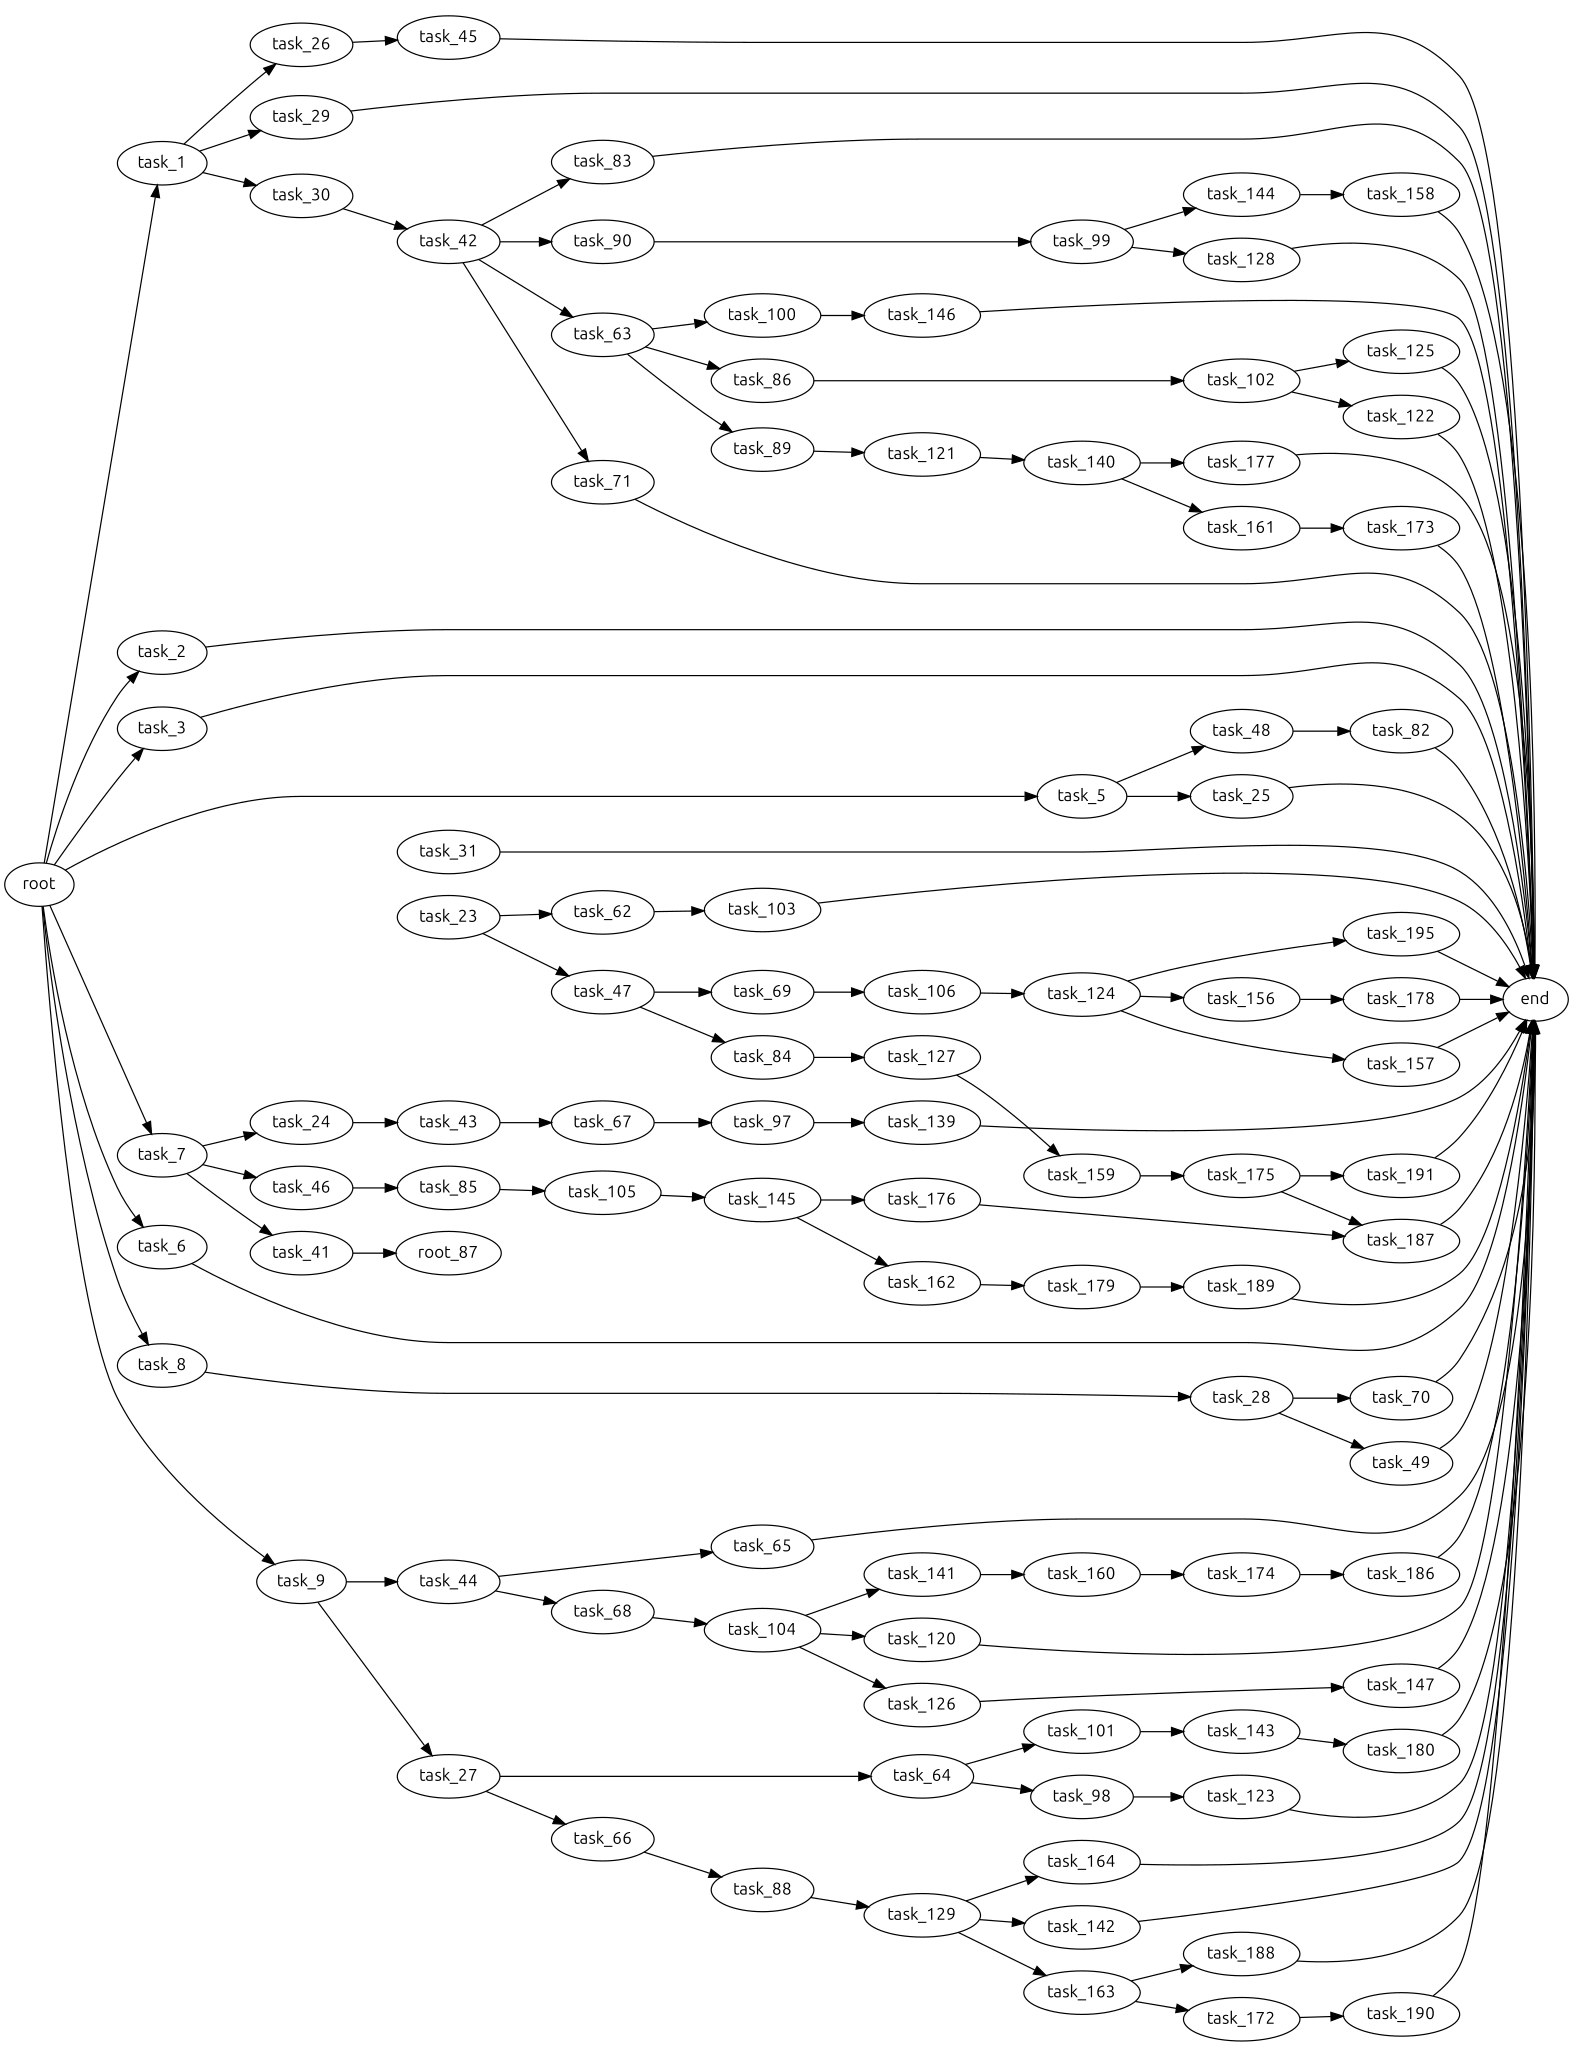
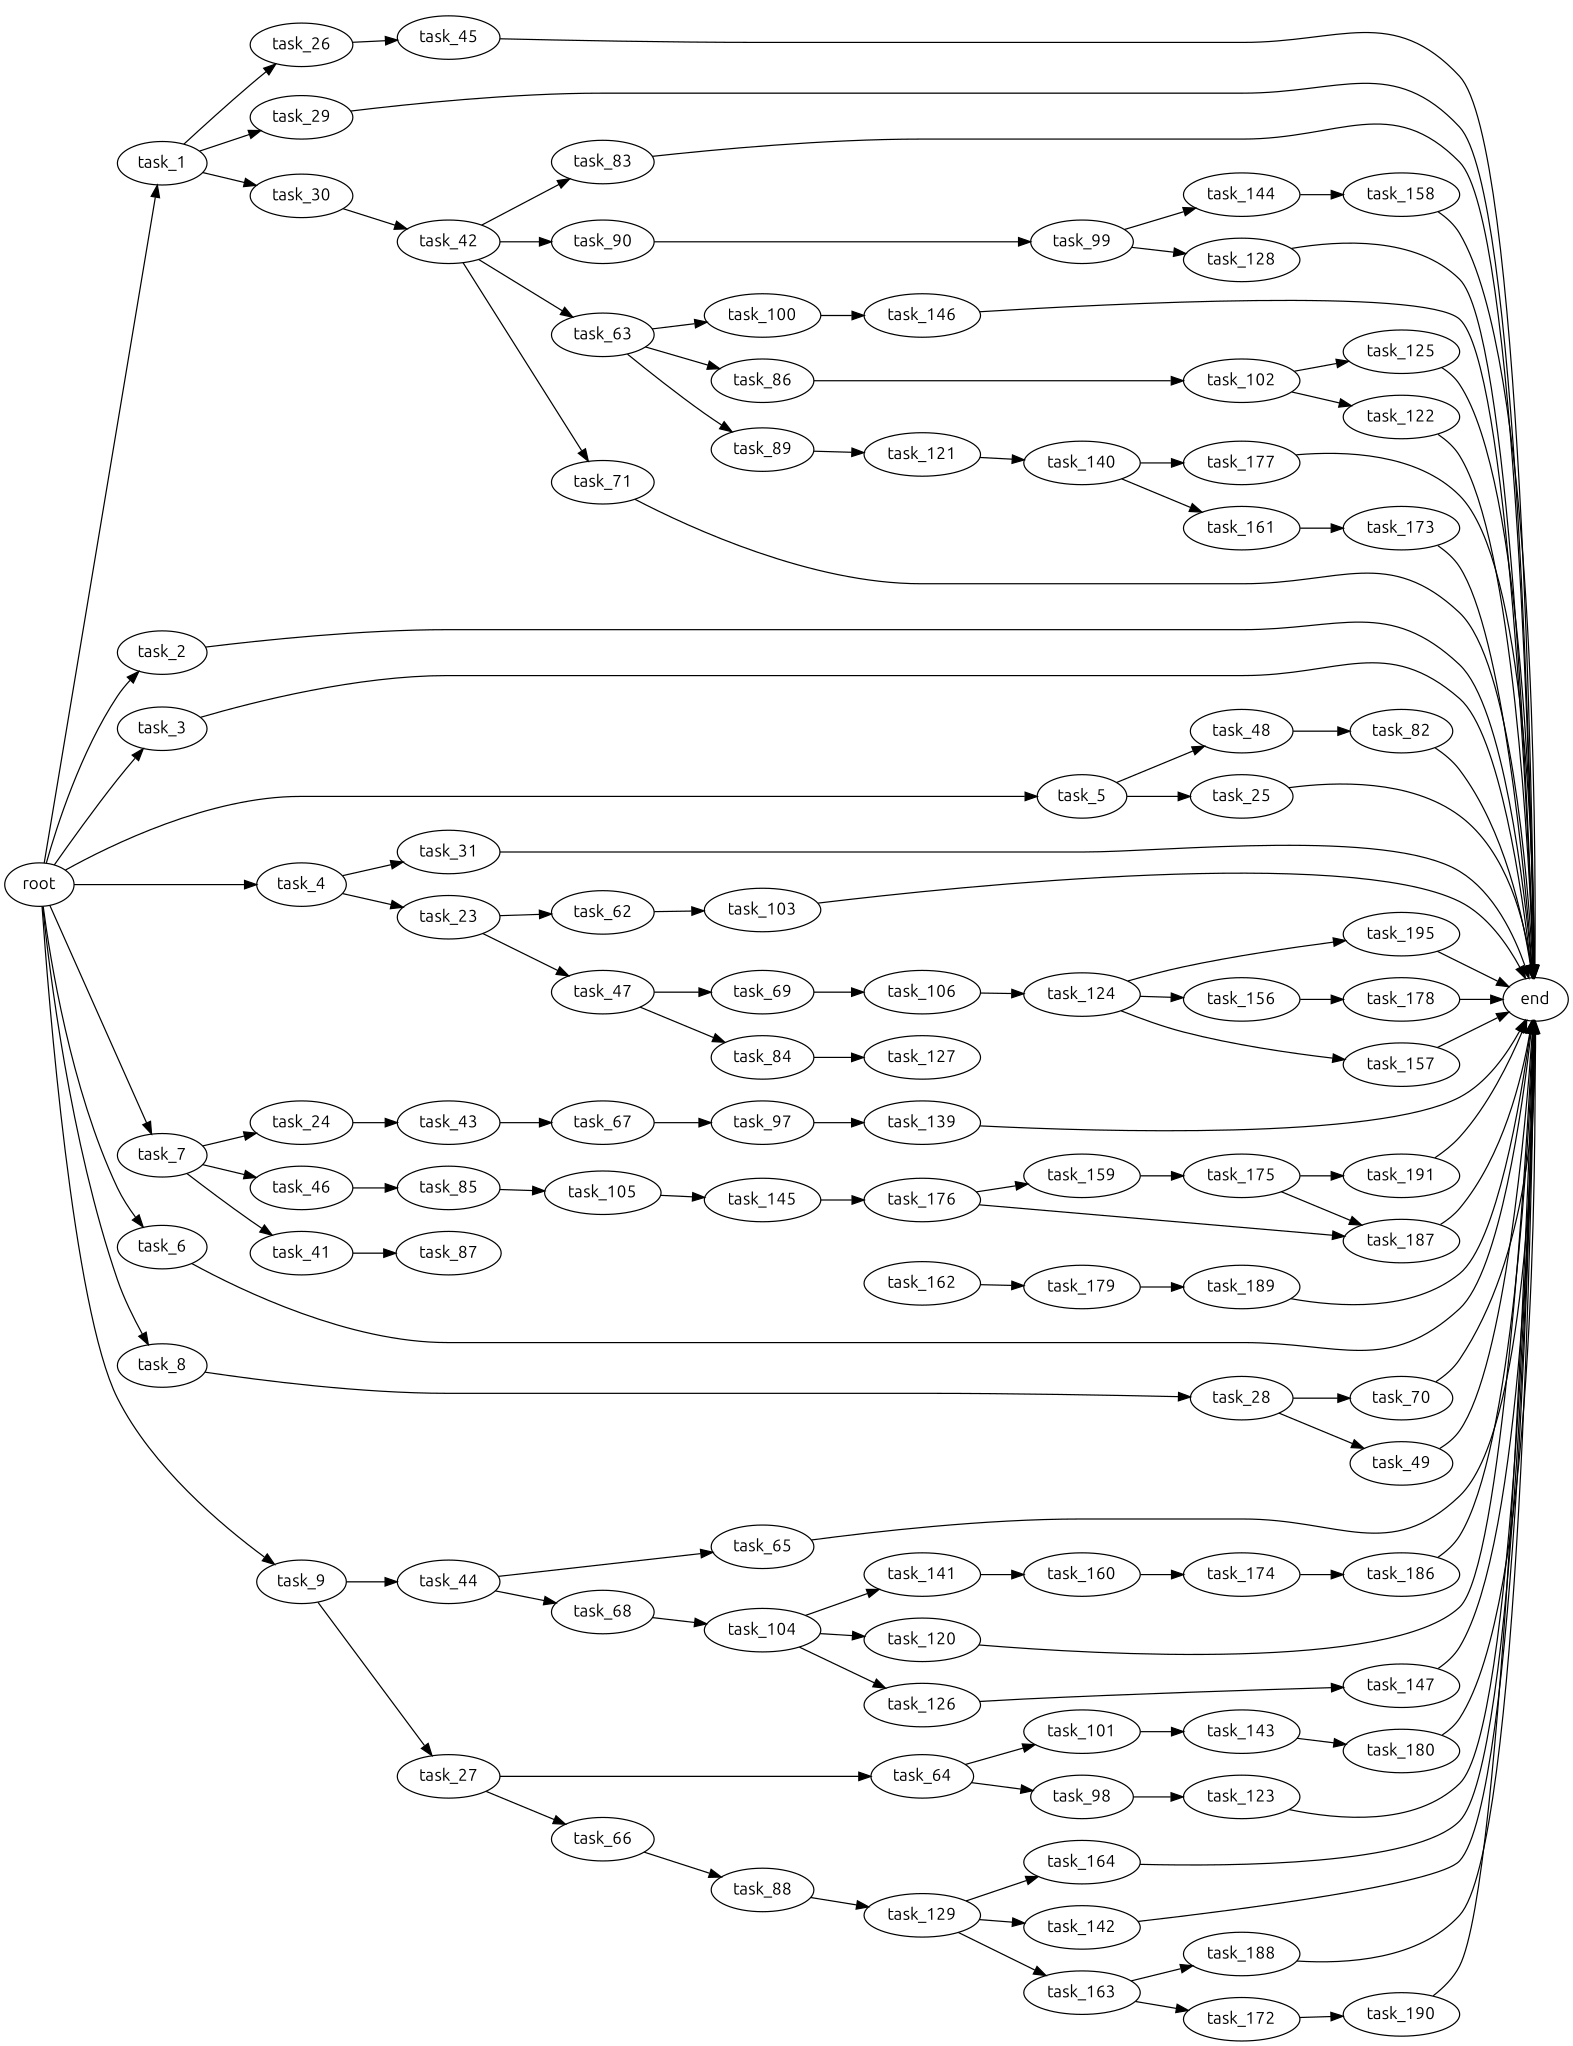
none -> (302, 885)
(1005, 1109) -> (996, 1189)
(837, 1239) -> none
(449, 1253) -> (449, 1253)
